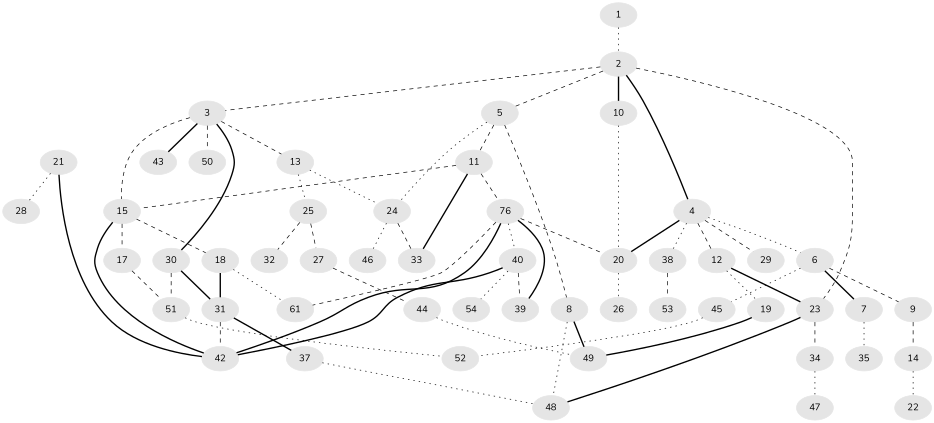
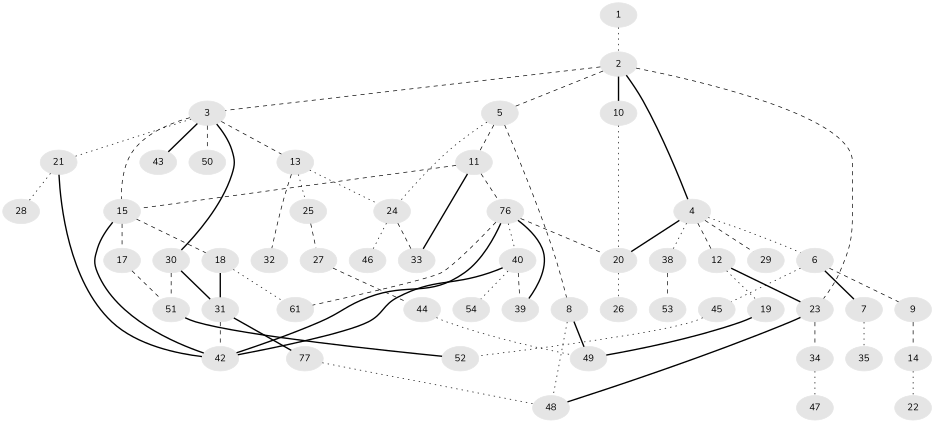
none -> (133, 138)
(289, 236) -> (281, 211)
(319, 343) -> (319, 343)
(305, 359) -> (305, 359)
